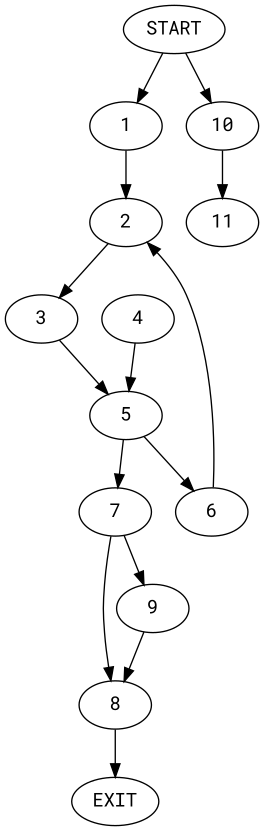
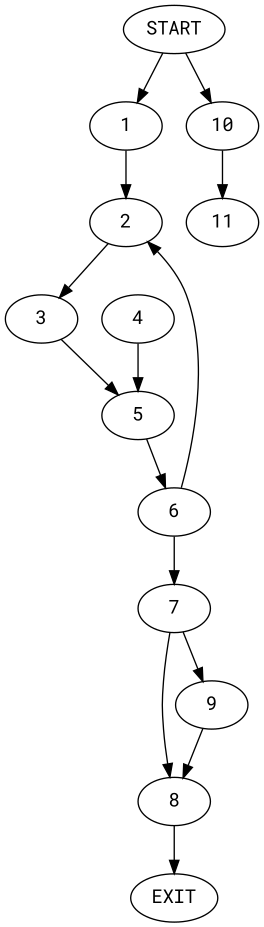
(121, 457) -> (174, 554)
